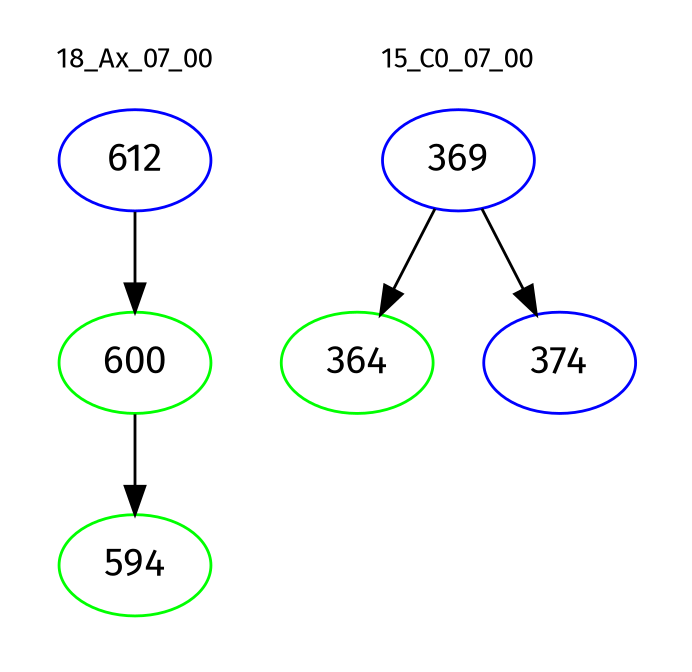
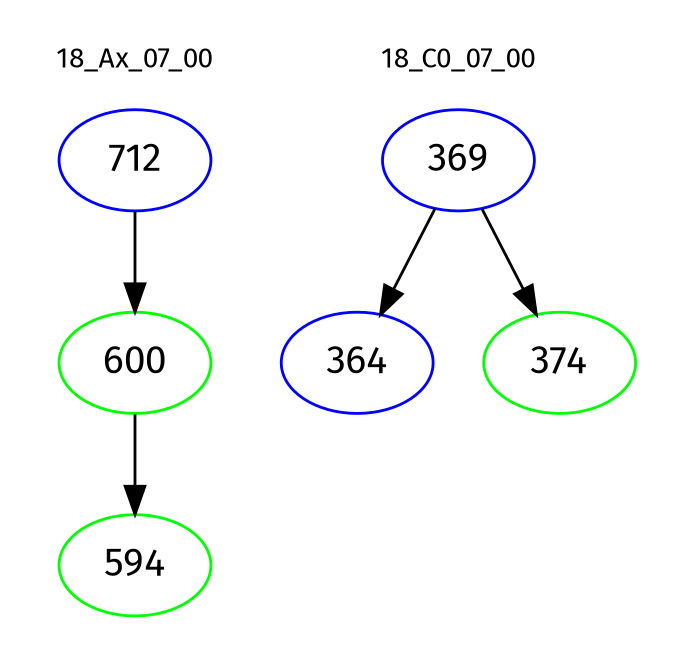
(458, 60) -> (458, 60)
(135, 160) -> (135, 160)
(357, 363) -> (357, 363)
(560, 363) -> (560, 363)
